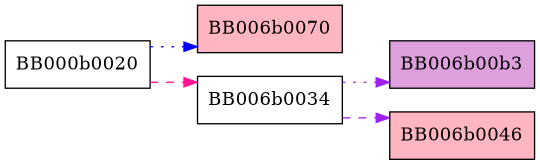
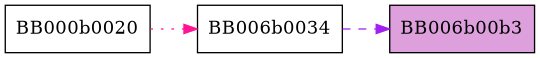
(270, 29) -> none
(167, 82) -> (167, 29)
(359, 82) -> (359, 29)
(462, 136) -> none
